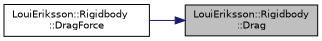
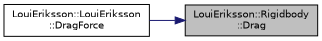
(77, 20) -> (77, 20)
